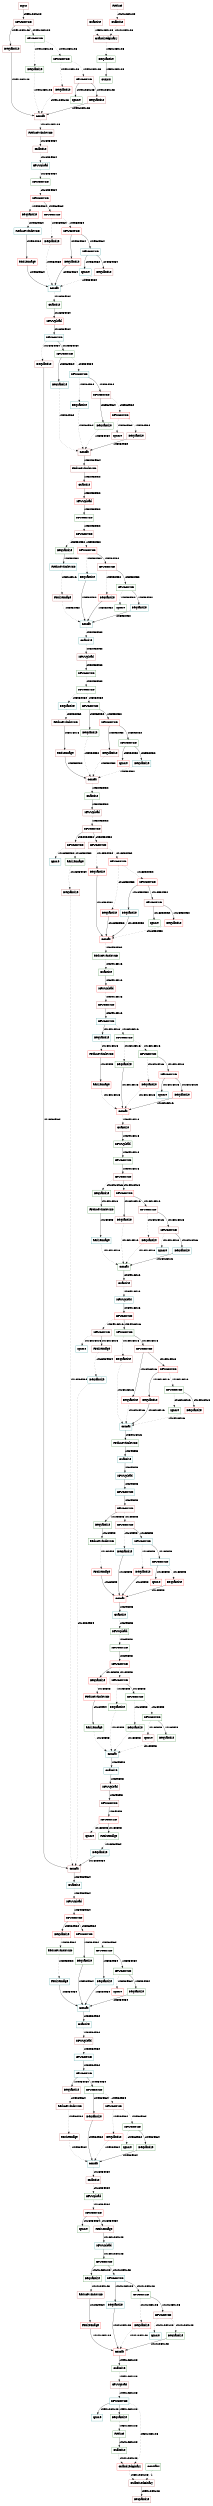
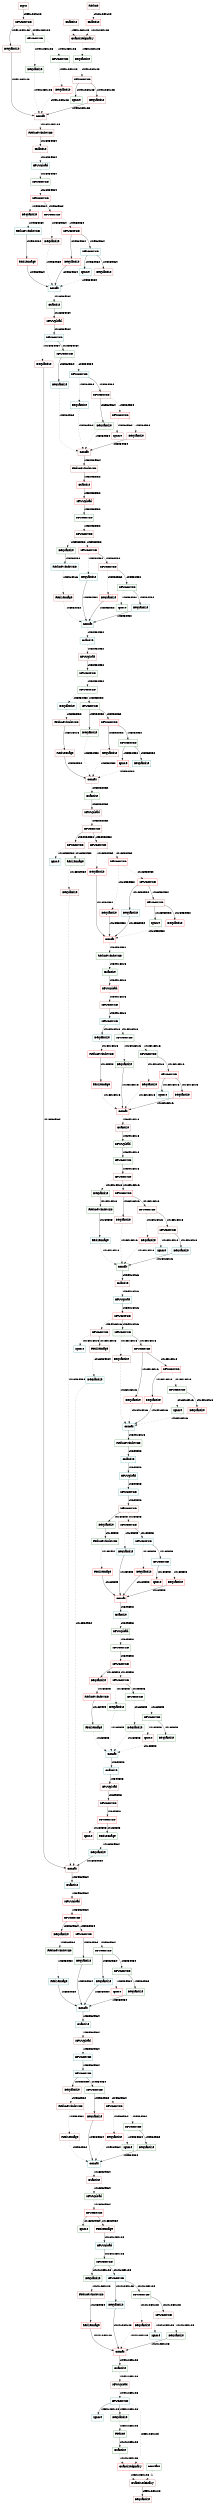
(106, 80) -> none
